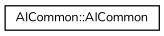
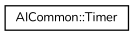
(82, 18) -> (67, 18)
